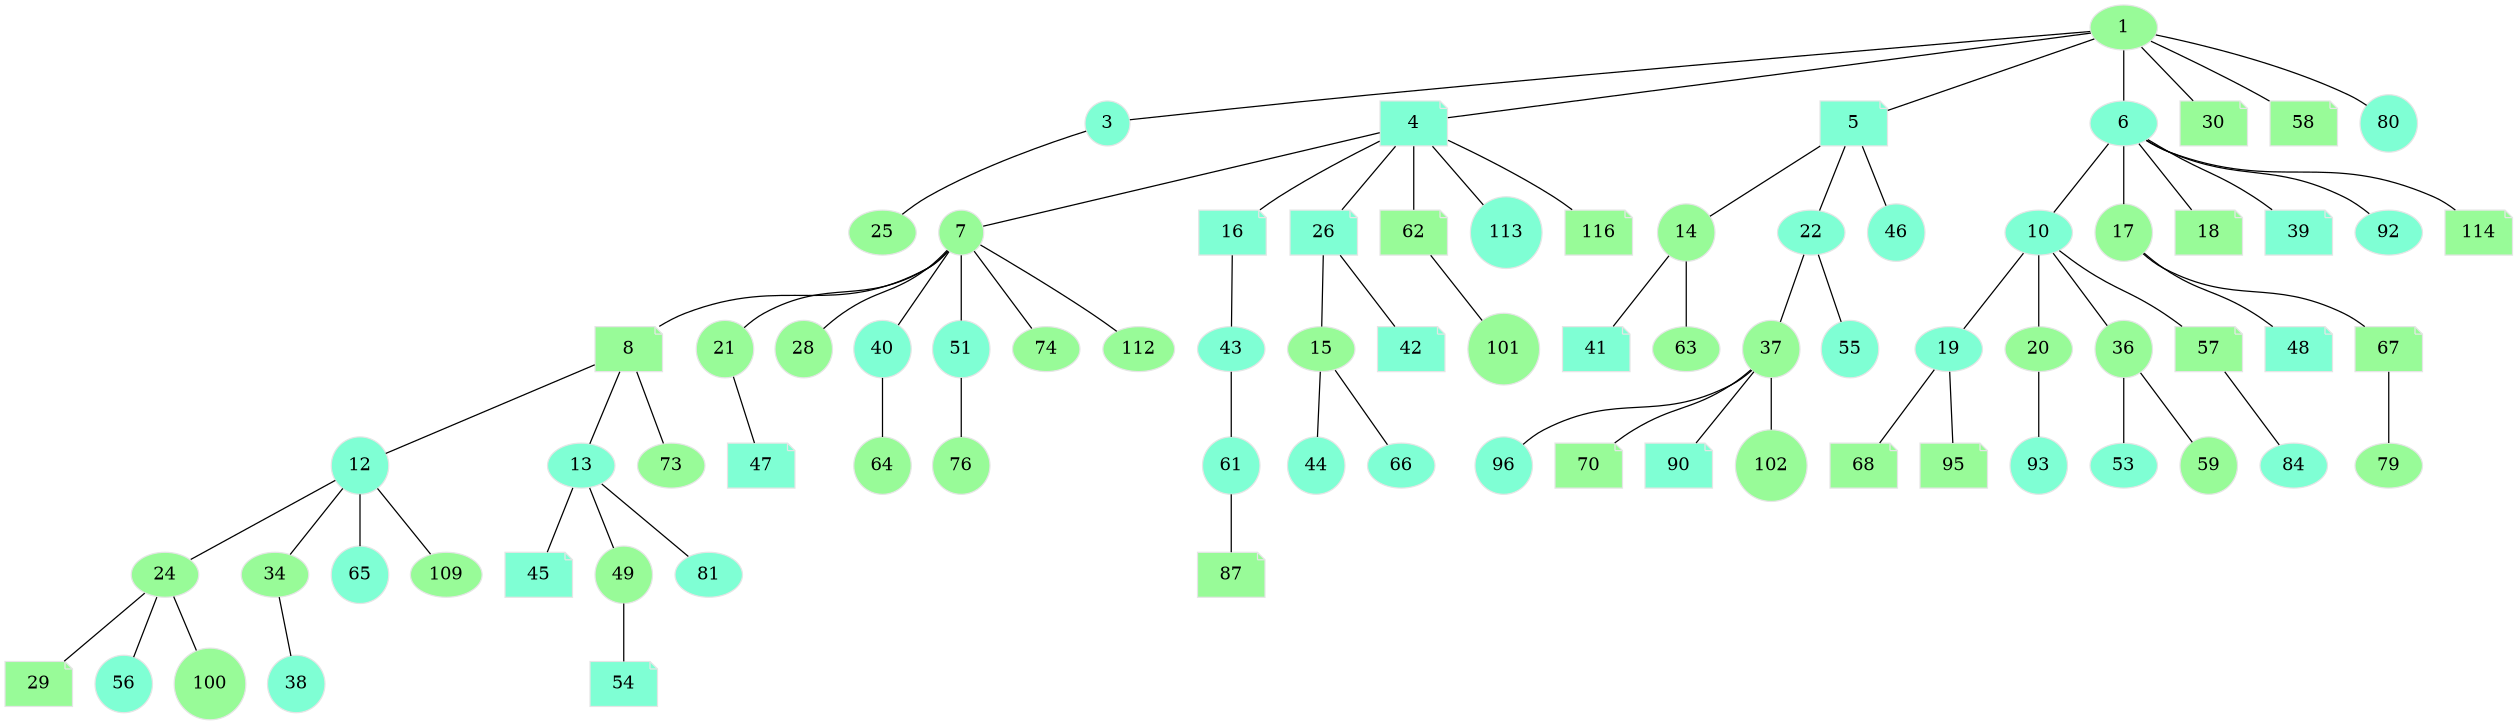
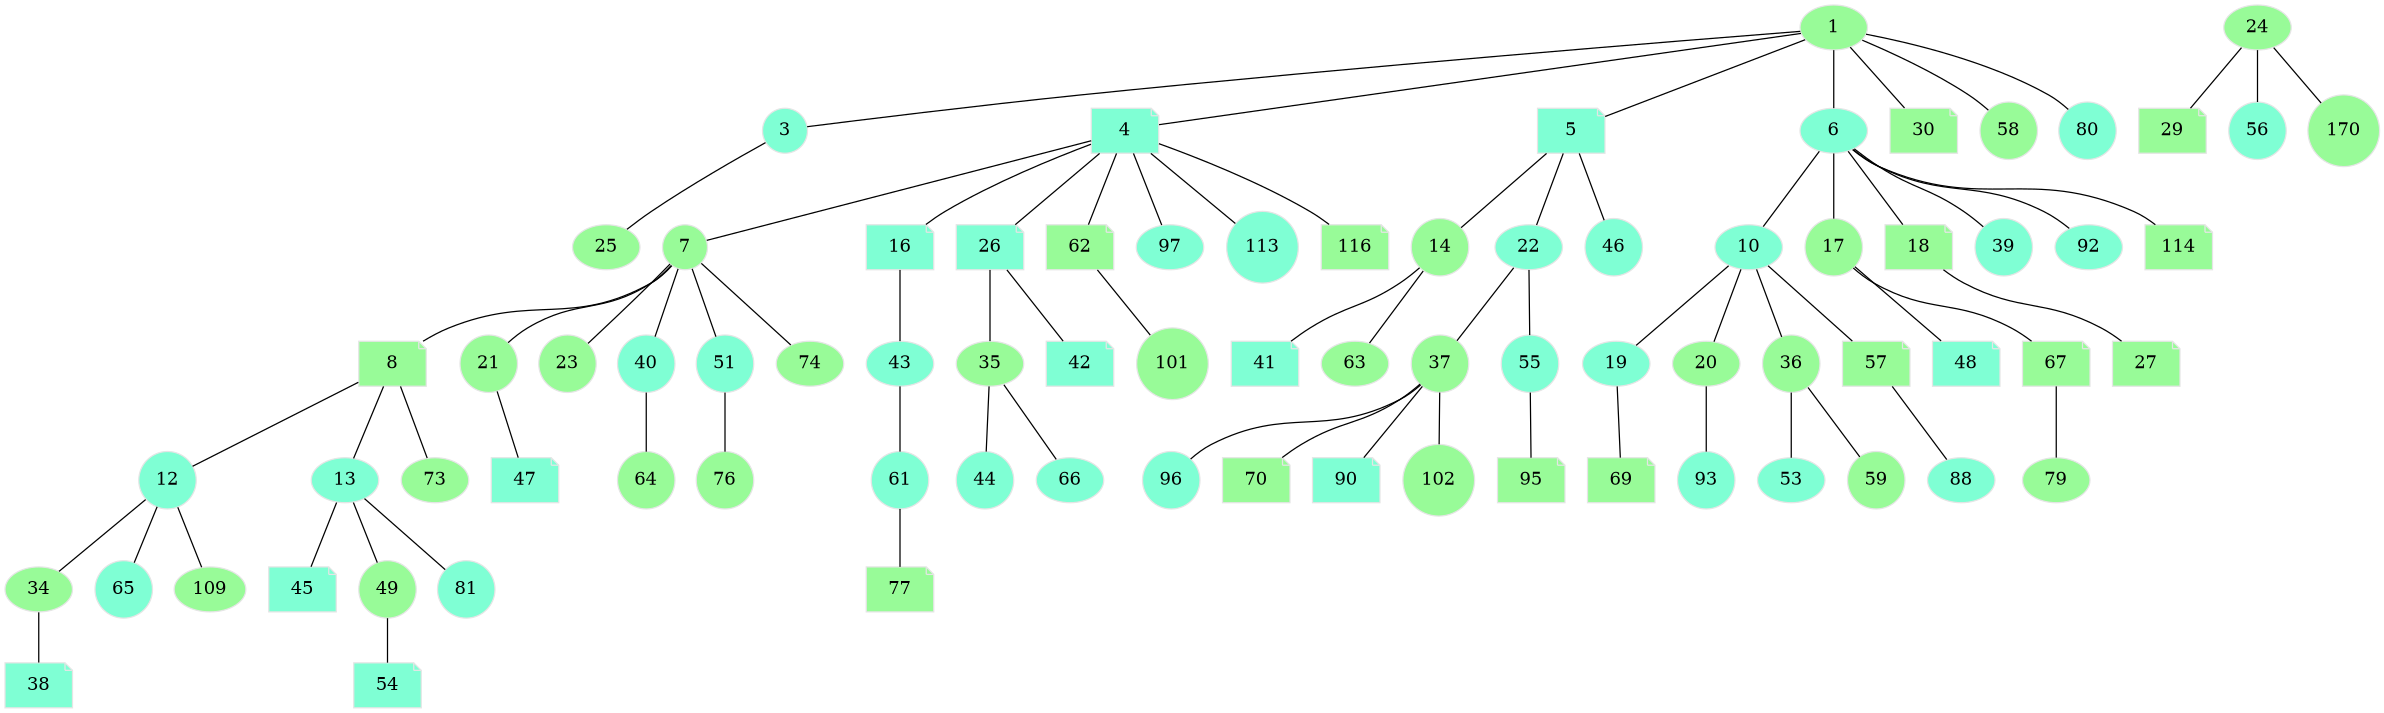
(2304, 123) -> (2009, 131)
(2299, 233) -> (2004, 247)
none -> (1170, 247)
(804, 349) -> (568, 364)
(1139, 349) -> none
(1321, 349) -> (990, 364)
none -> (2146, 364)
(1951, 407) -> (1531, 425)
(1864, 466) -> (1621, 480)
(2294, 466) -> (1961, 480)
(263, 520) -> none
(709, 575) -> (466, 589)
(1231, 575) -> (900, 589)
(210, 684) -> (2344, 131)
(296, 684) -> (39, 685)
